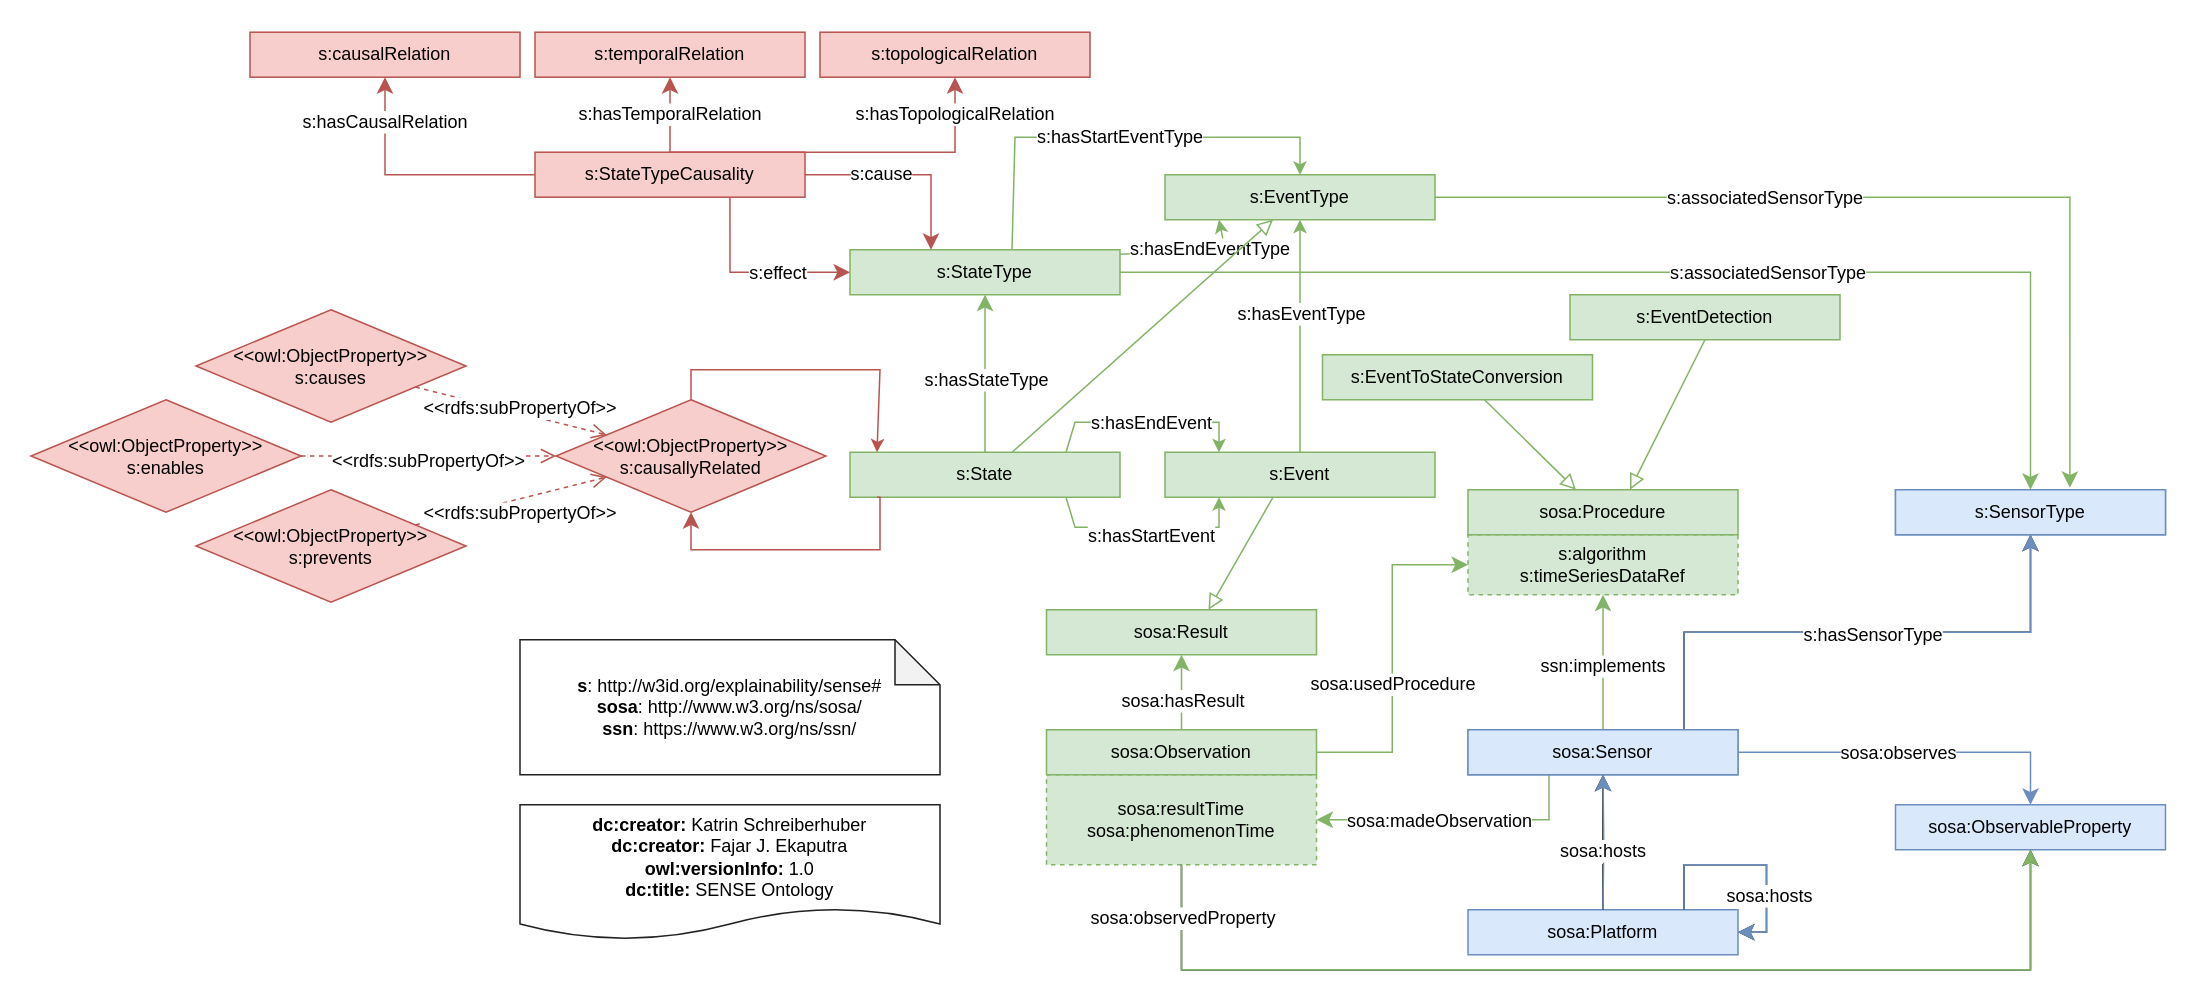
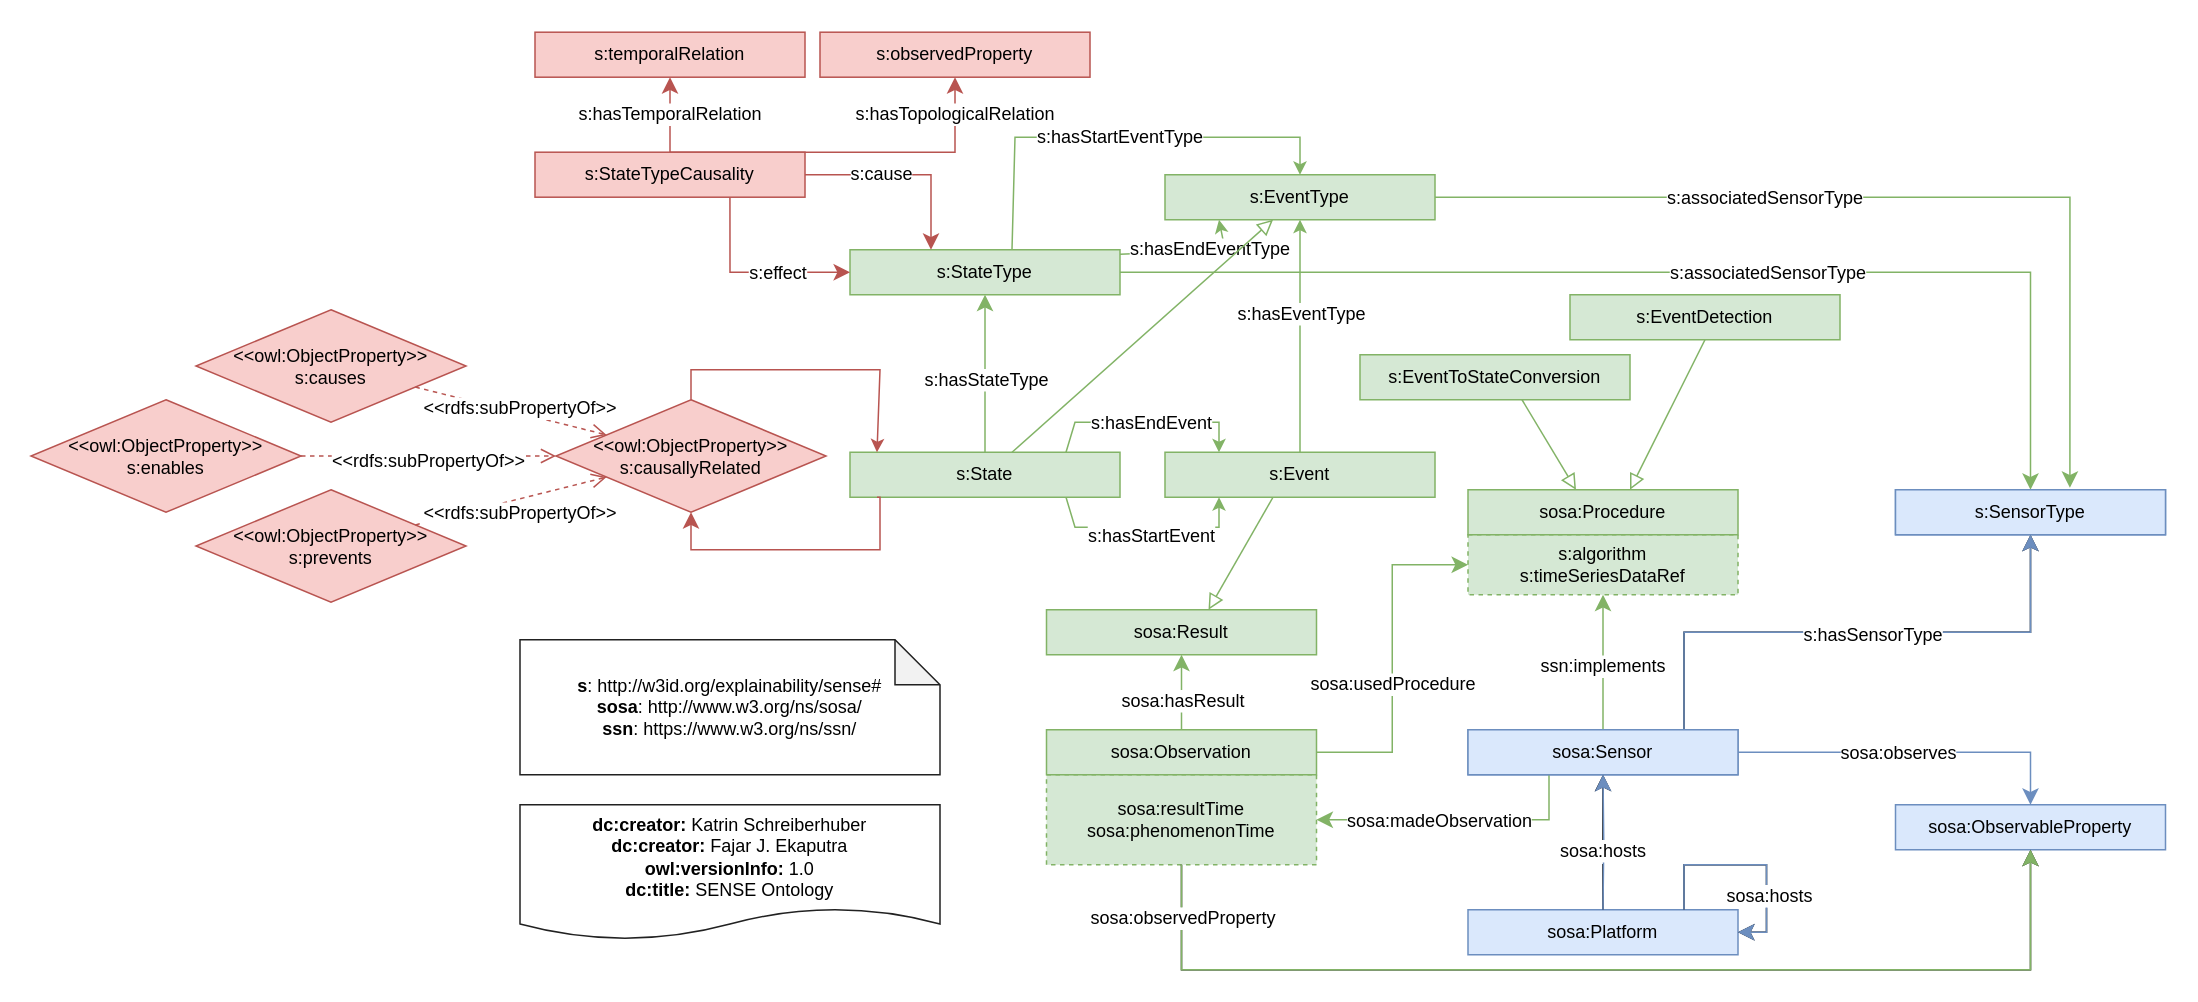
(385, 55) -> none
(955, 55) -> (955, 55)
(418, 175) -> none
(1457, 377) -> (1495, 377)
